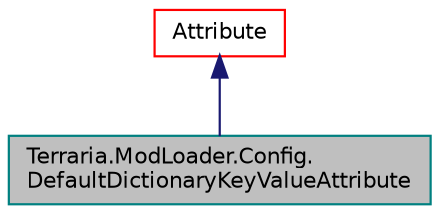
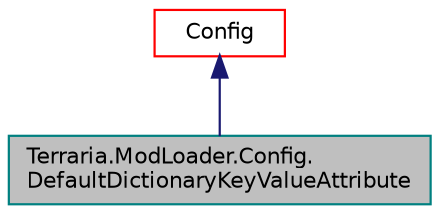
(220, 33) -> (220, 33)
